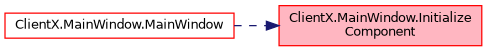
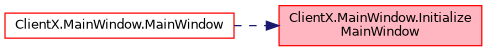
(380, 26) -> (380, 26)
